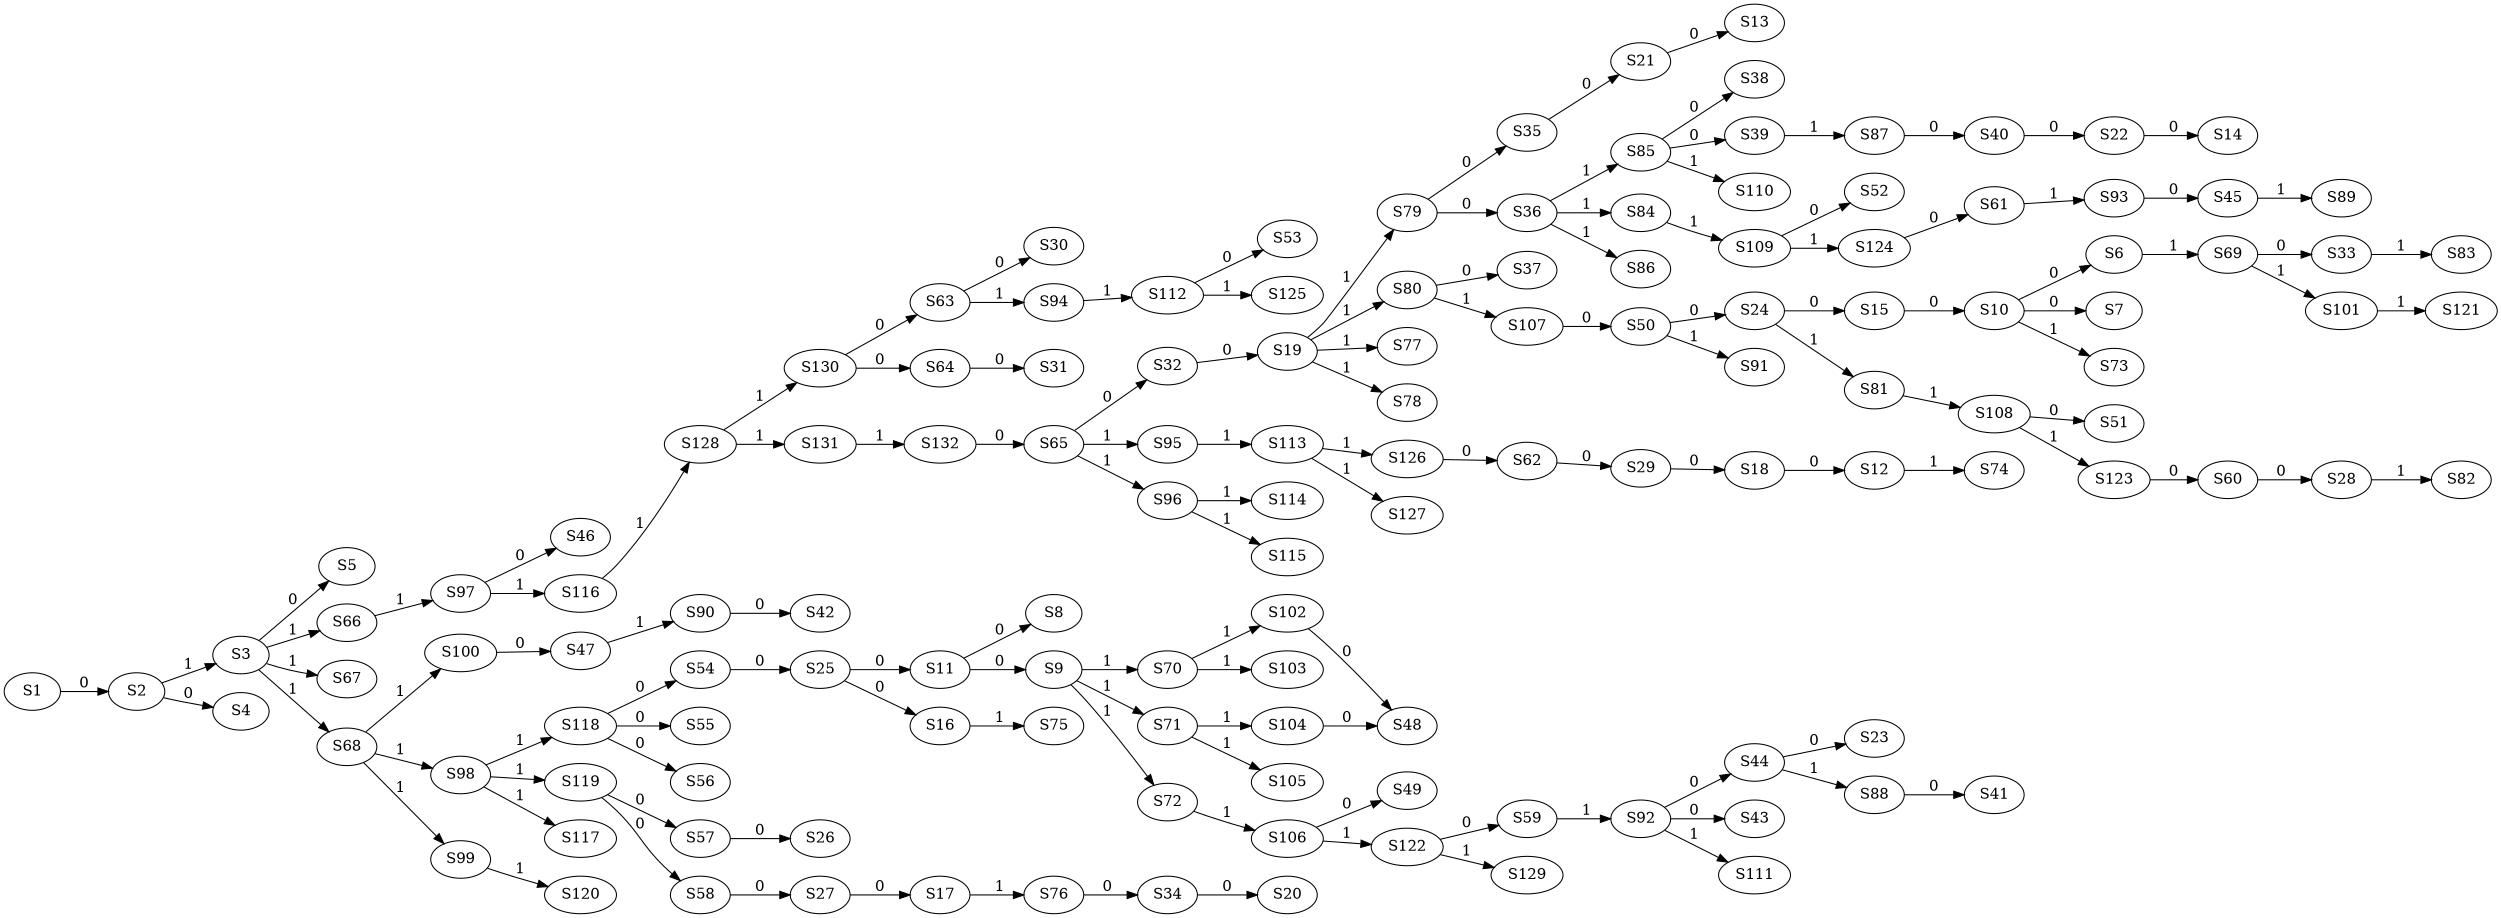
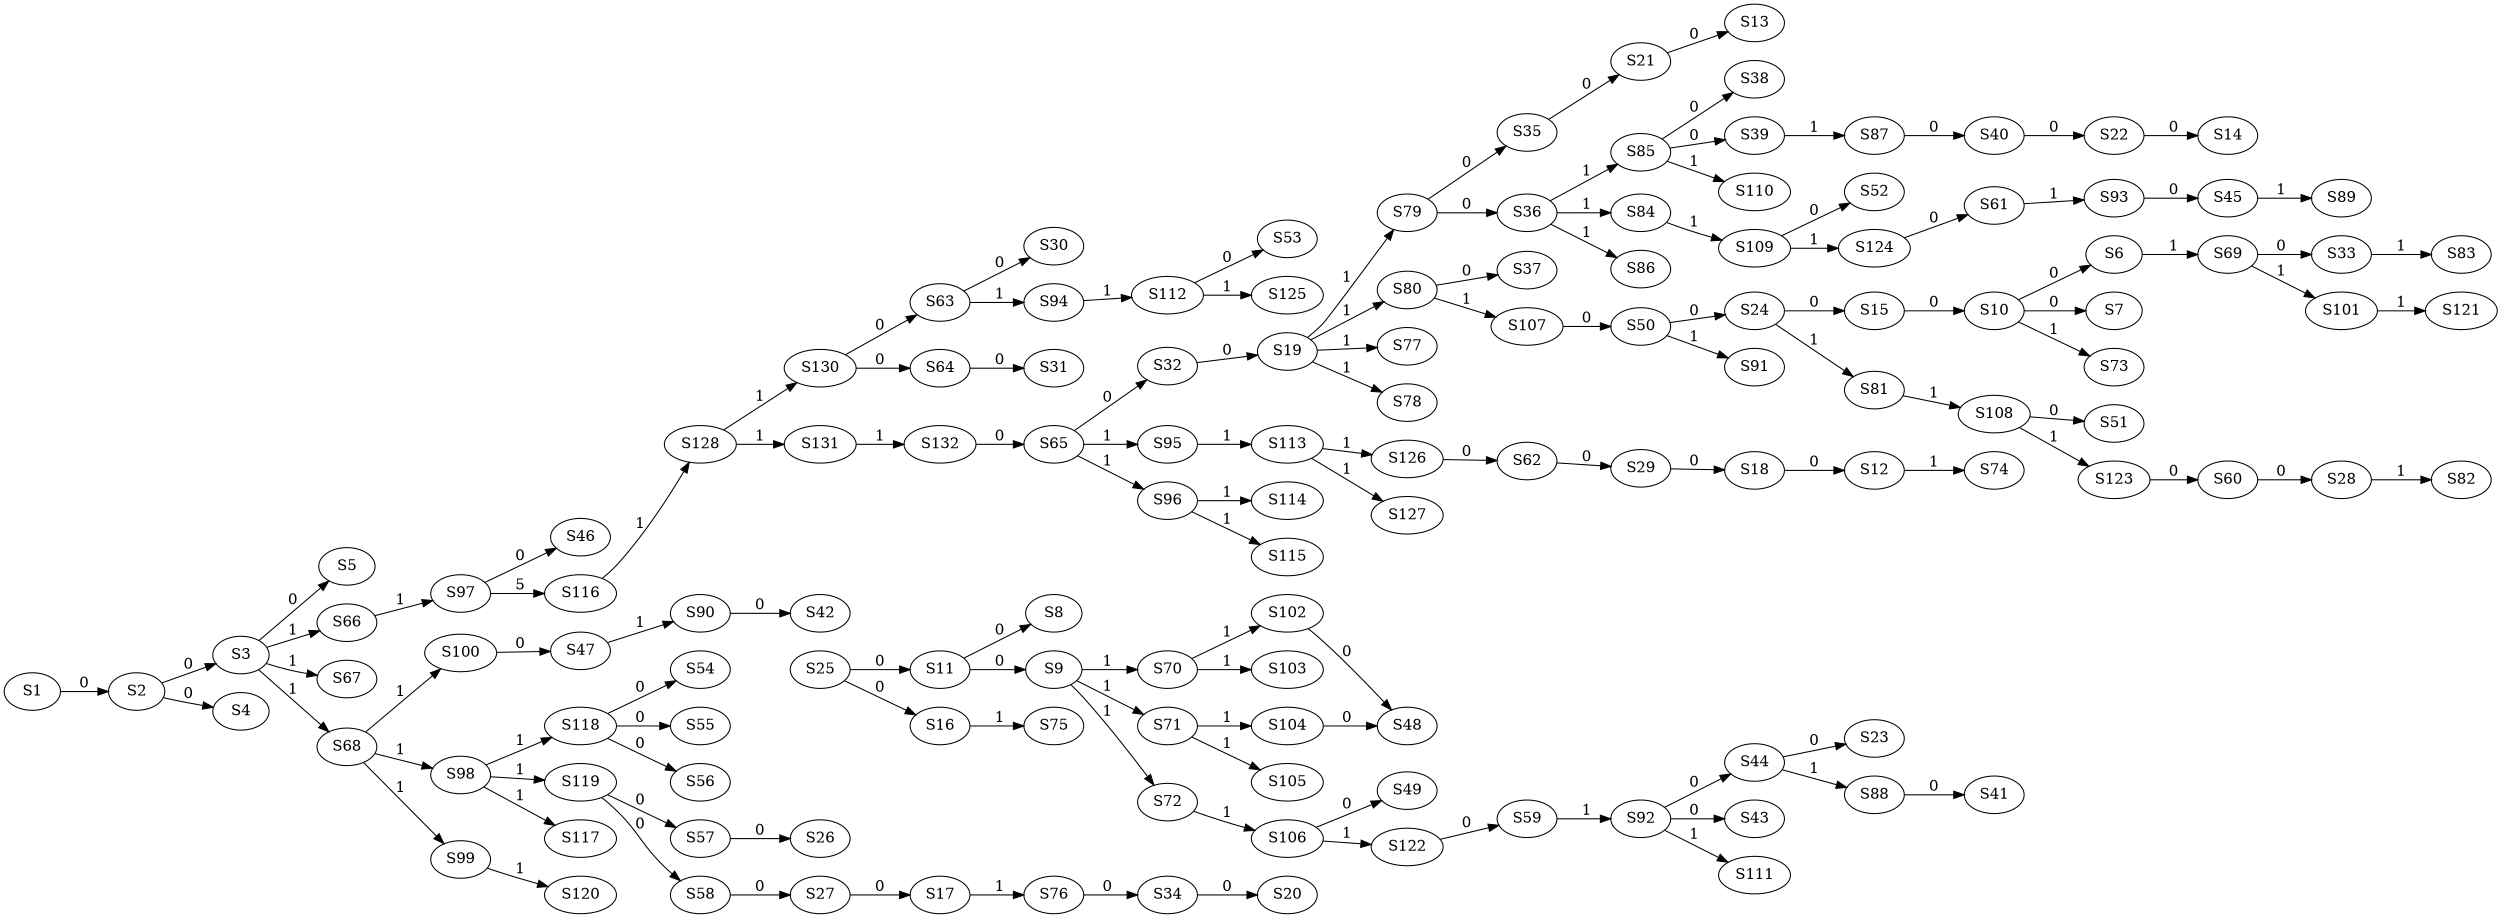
(521, 586) -> (521, 586)
(189, 665) -> (189, 665)
(755, 670) -> none
(1527, 875) -> none
